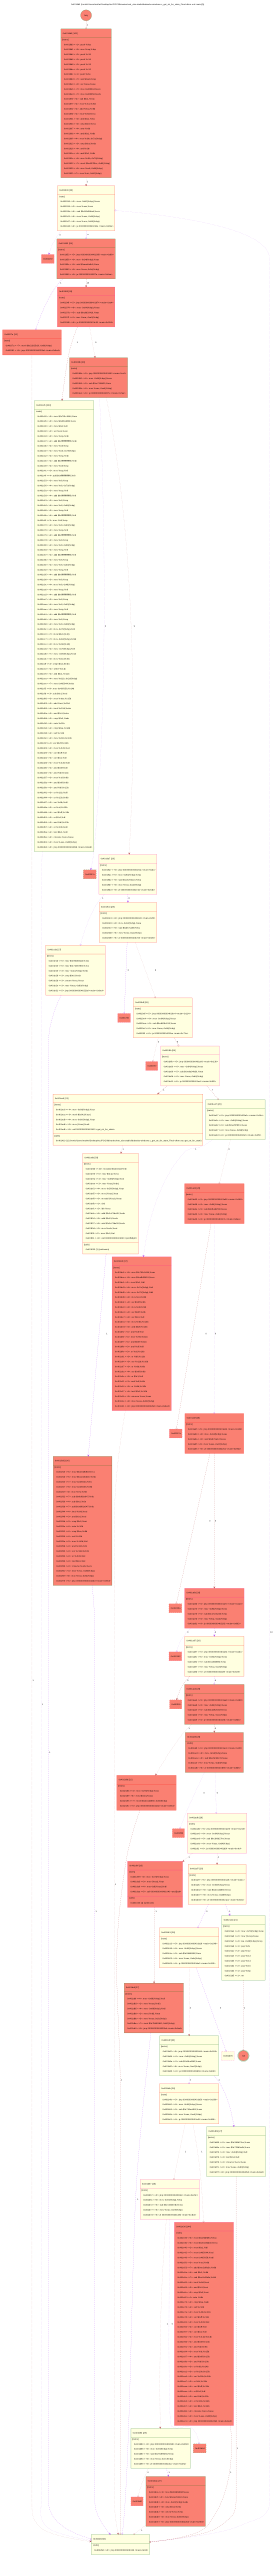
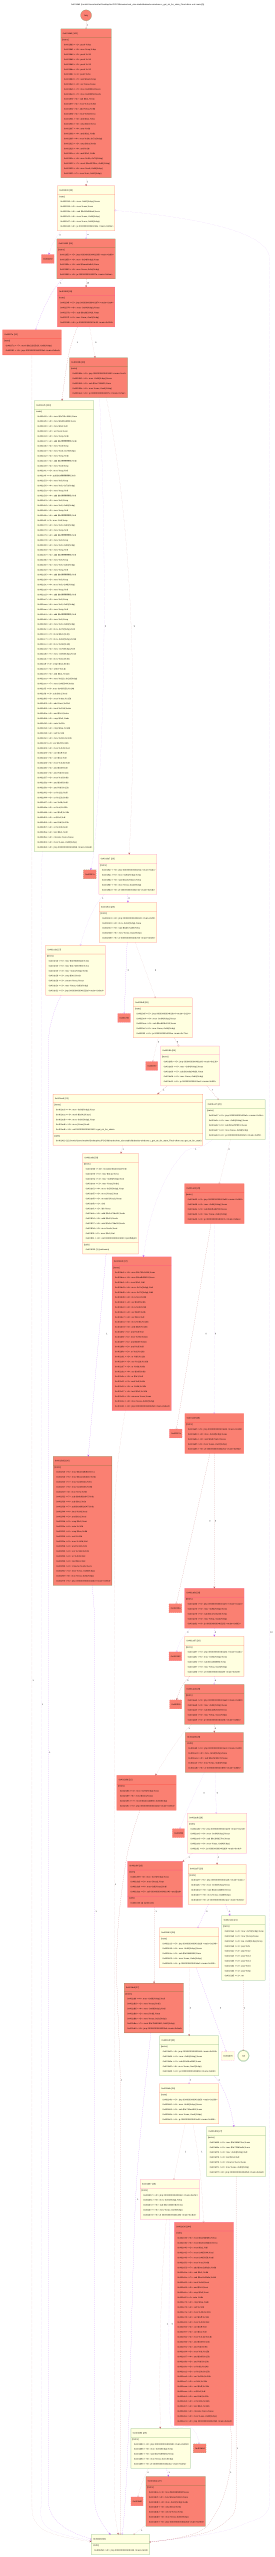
(243, 2056) -> (243, 2056)
